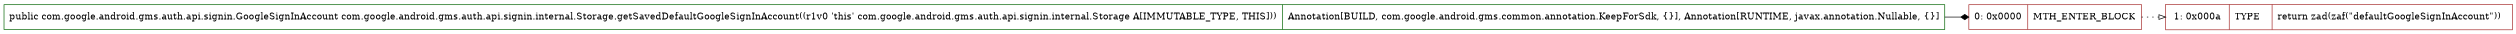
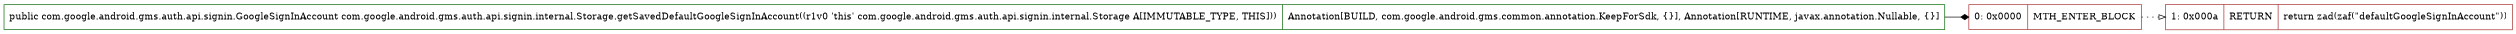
(2248, 17) -> (2251, 17)
